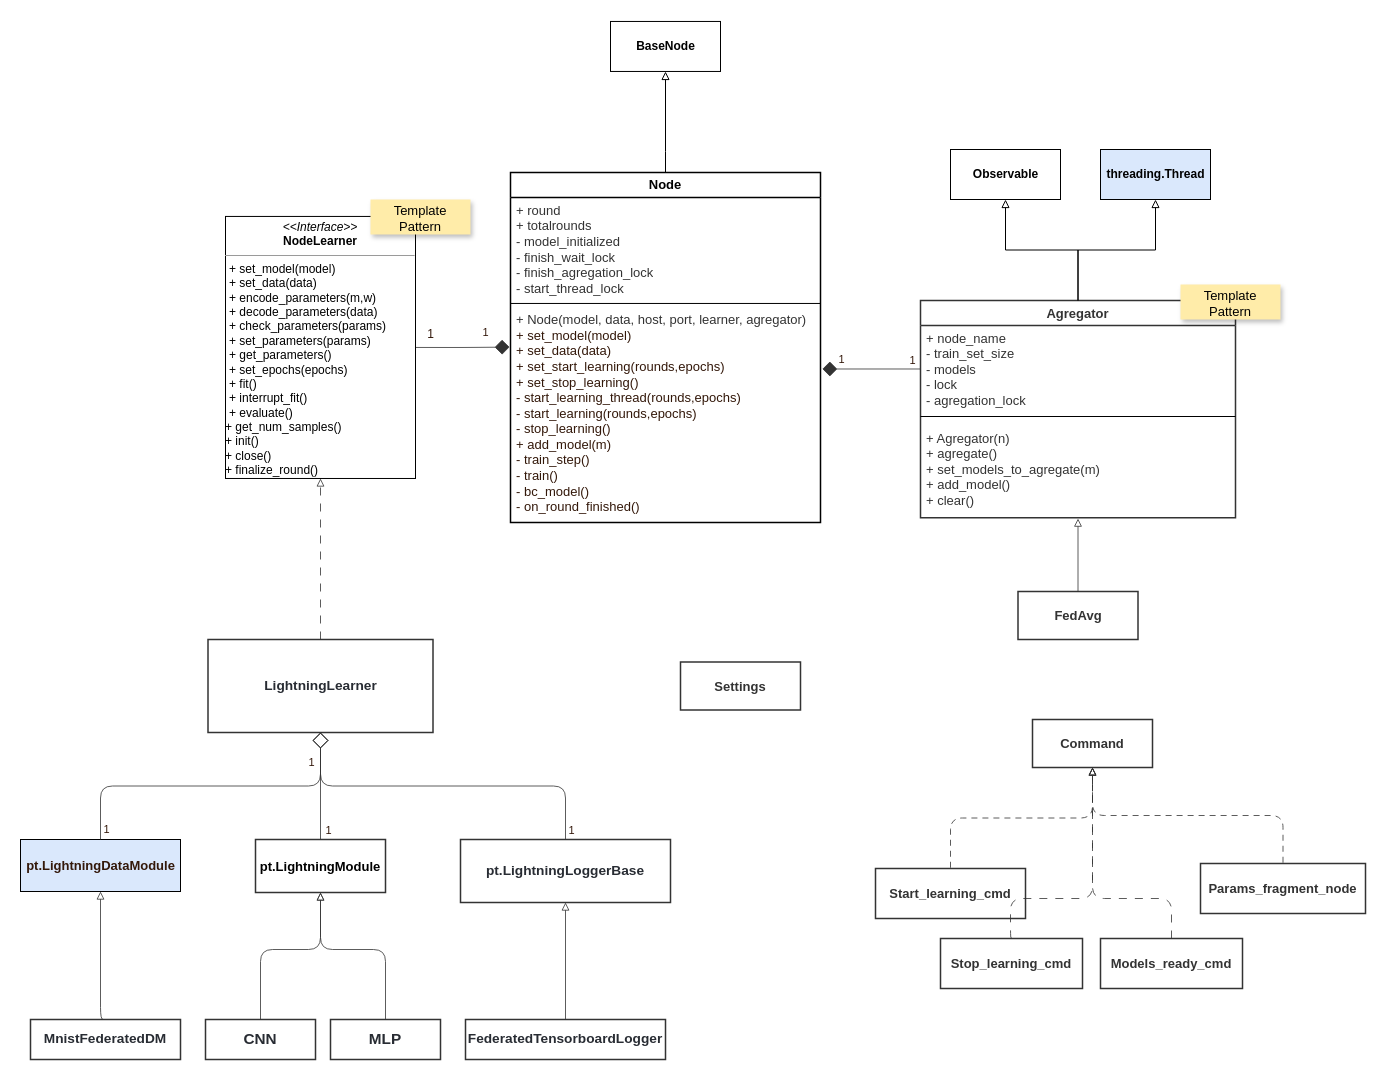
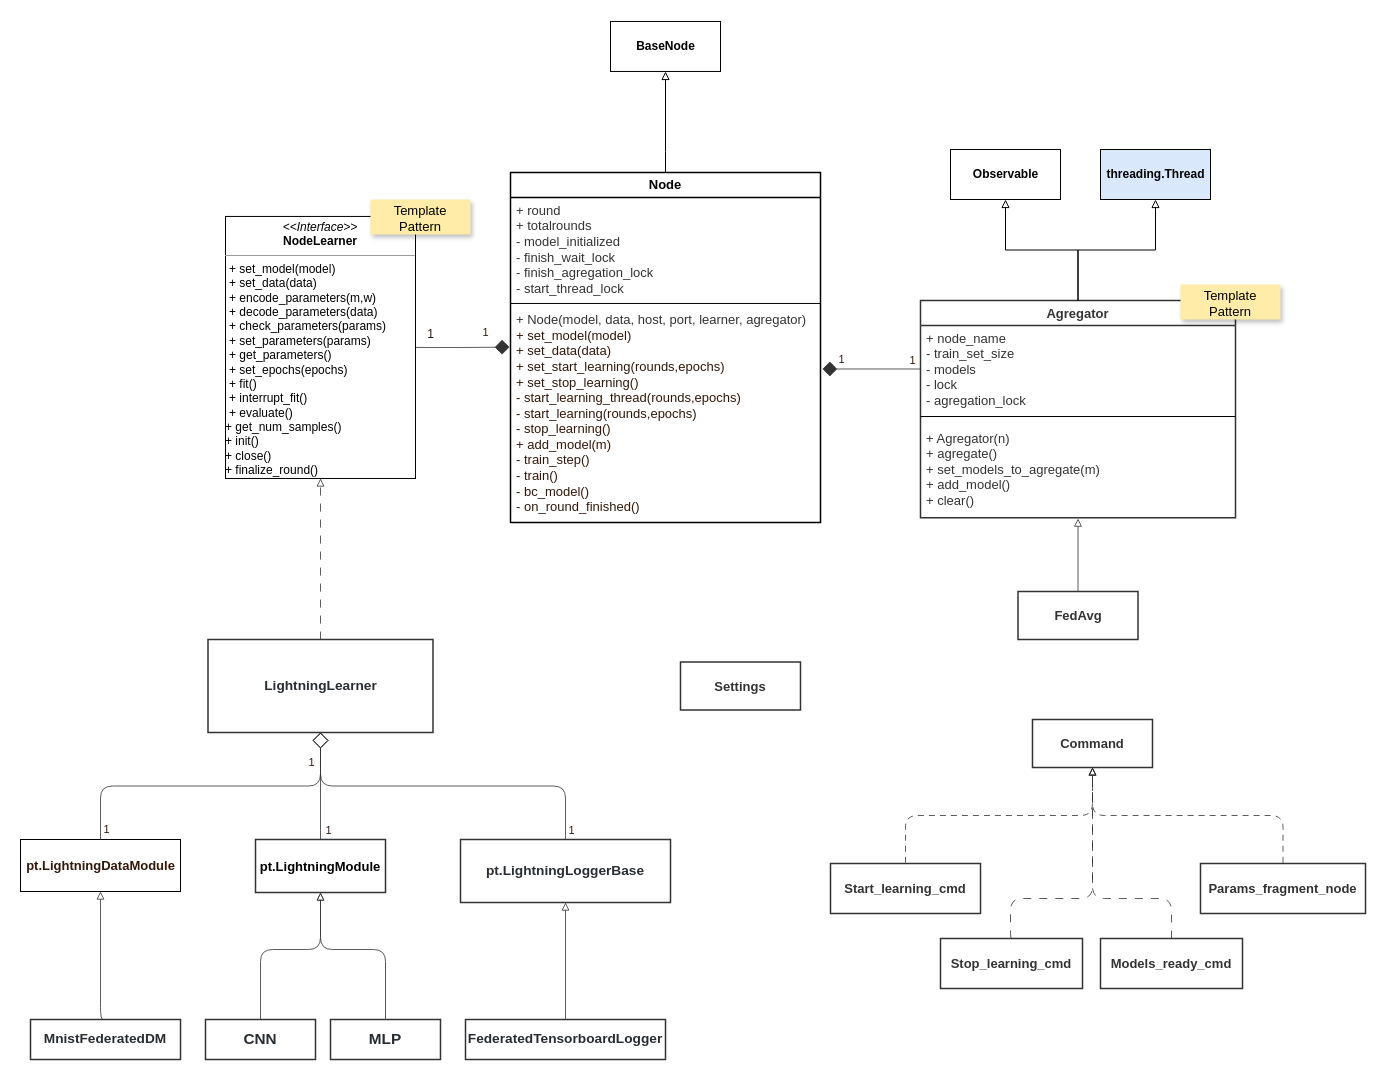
(101, 866) -> (101, 866)
(951, 894) -> (906, 889)
